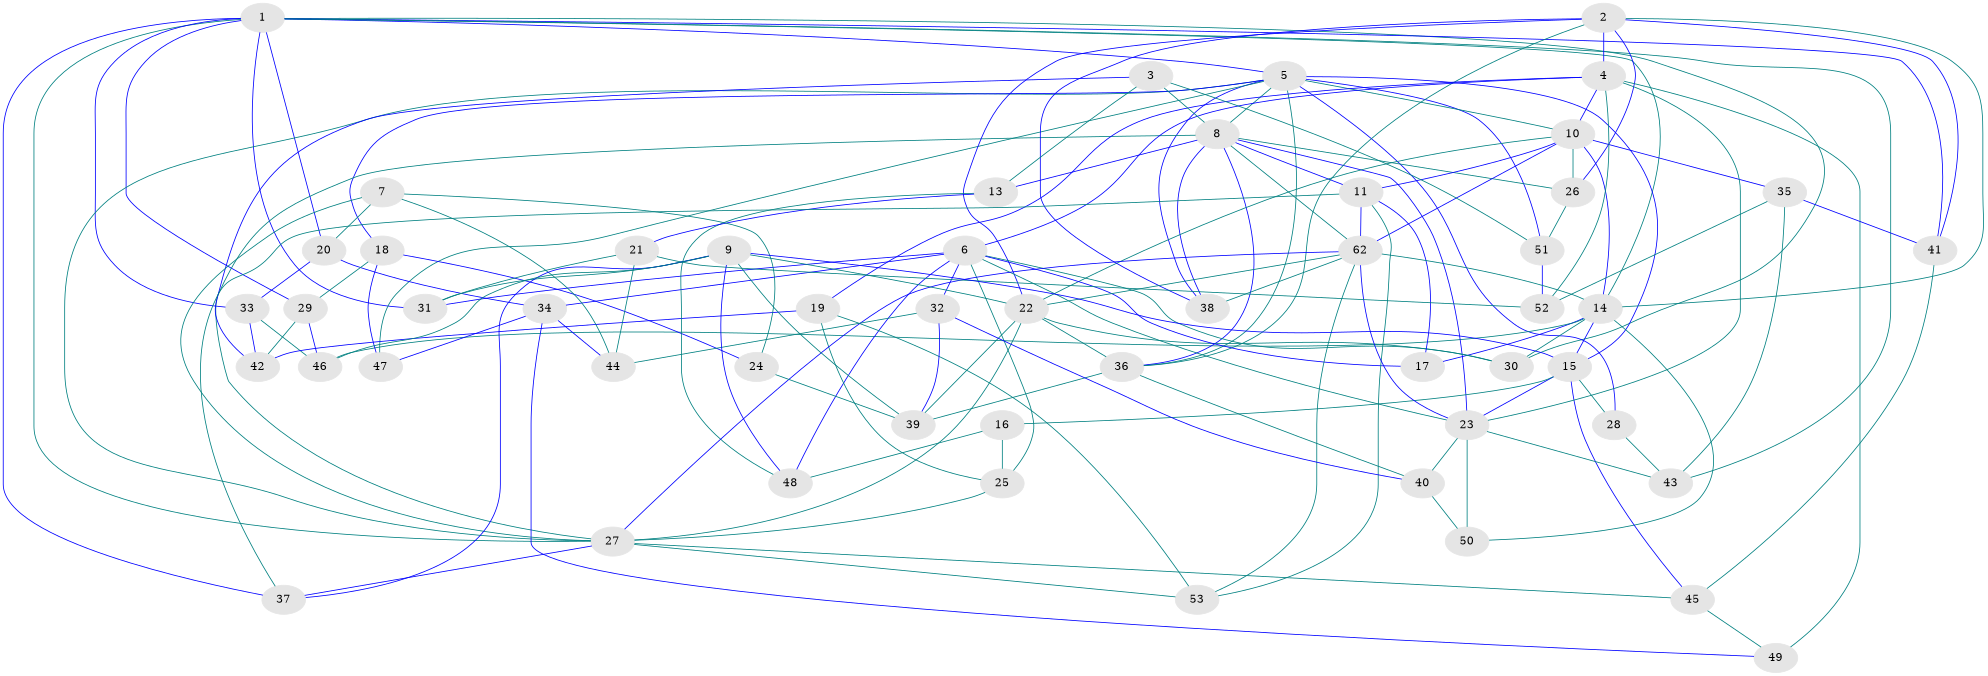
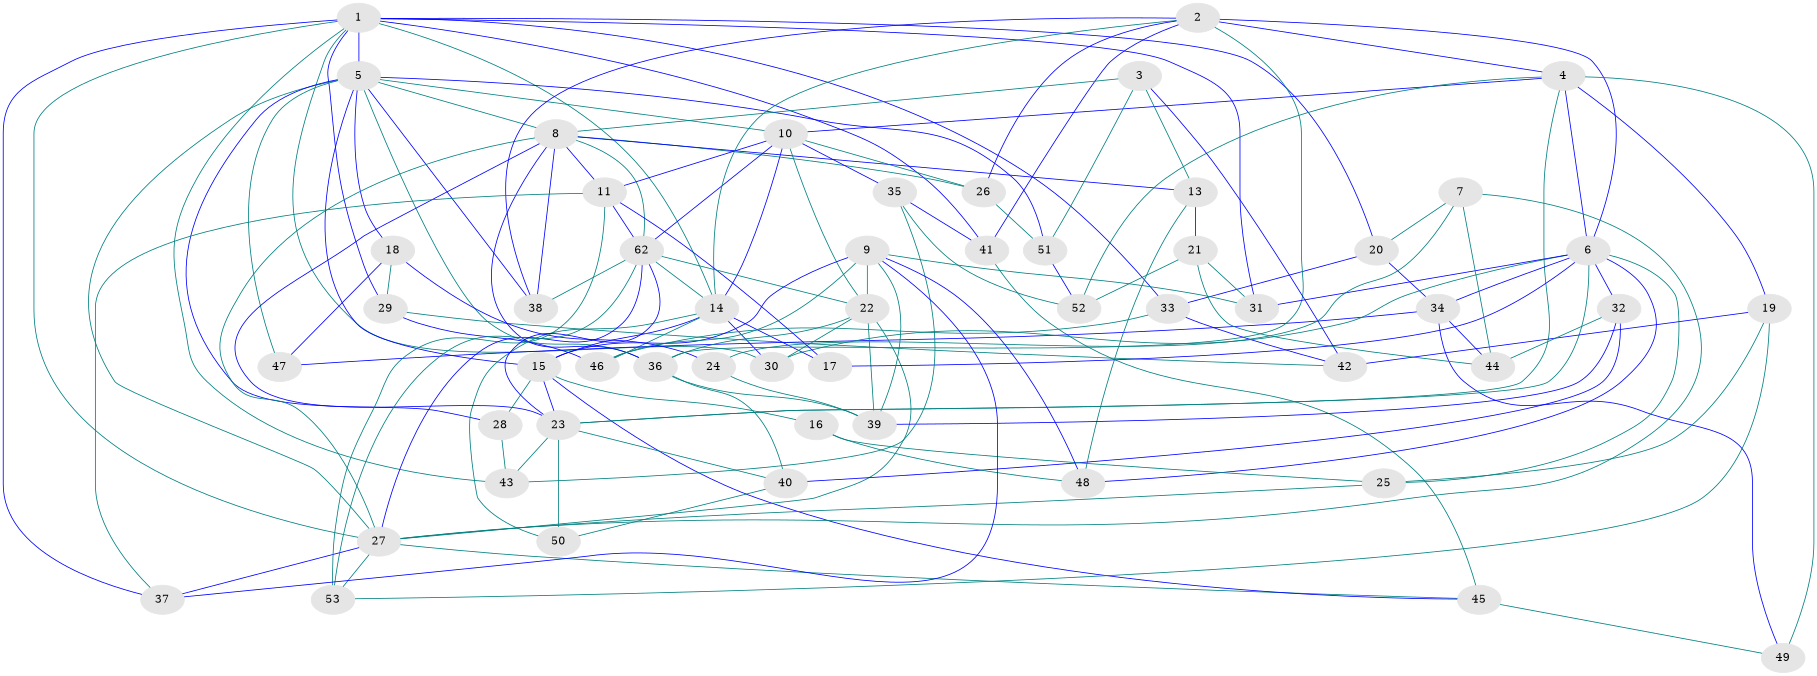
(1175, 42) -> (1499, 39)
(1552, 341) -> (744, 338)
